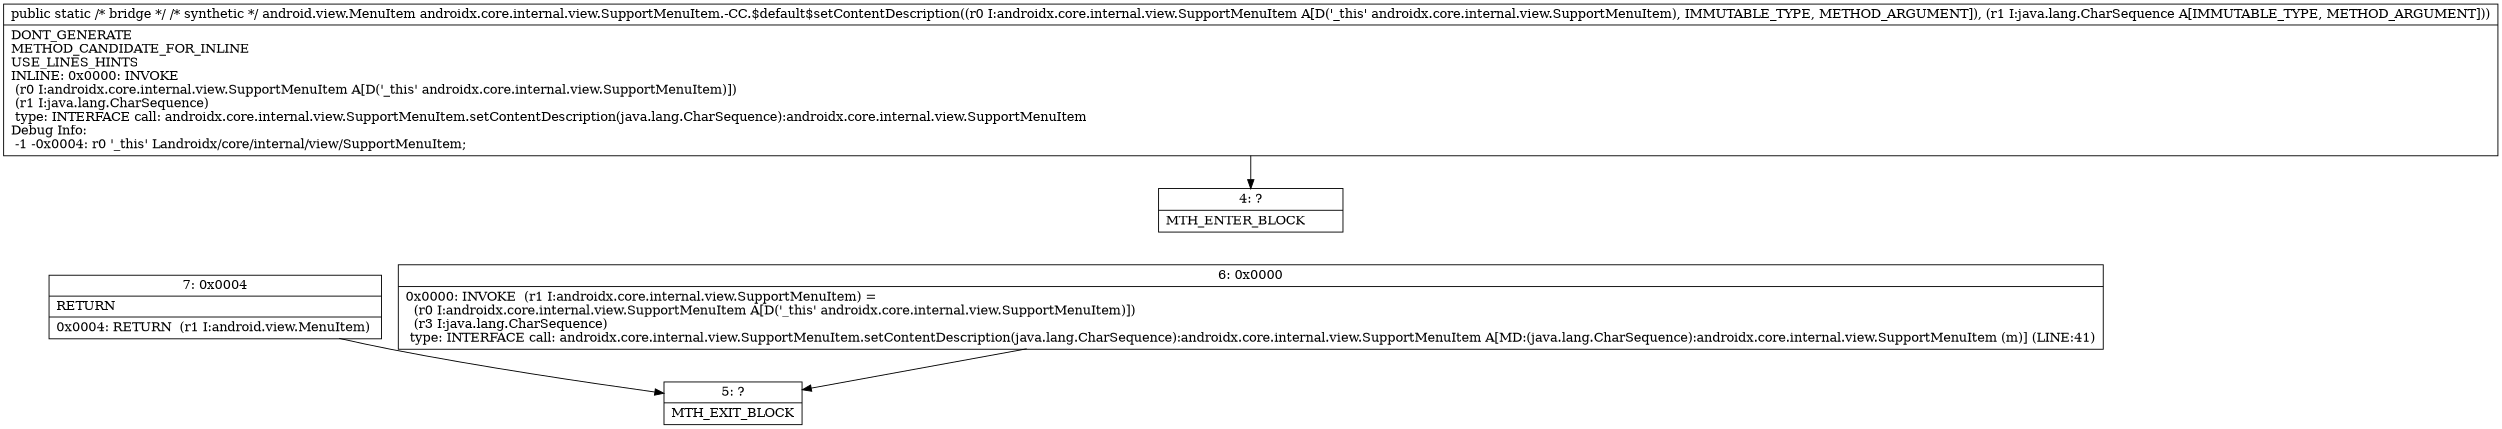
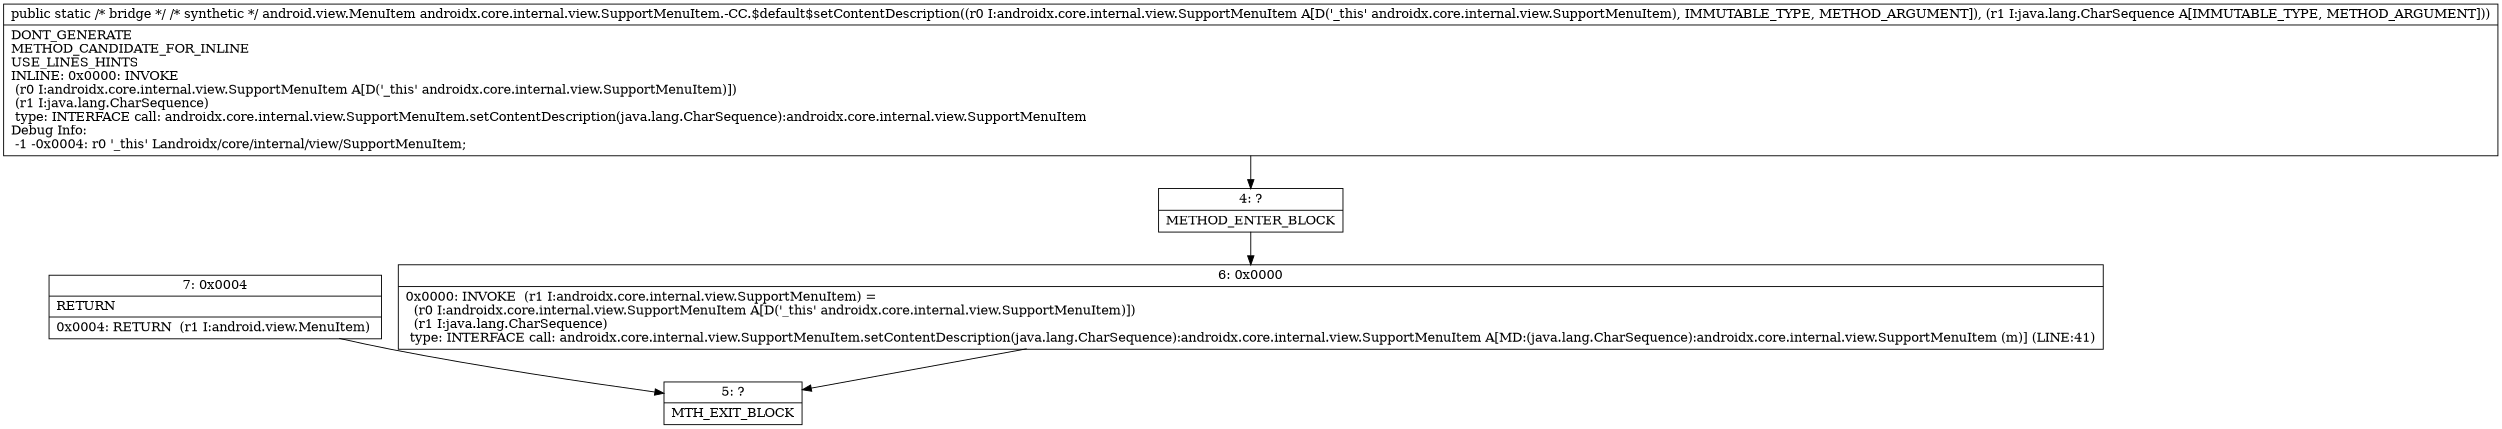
(1236, 221) -> (1251, 221)
none -> (1251, 244)
(507, 324) -> (507, 324)
